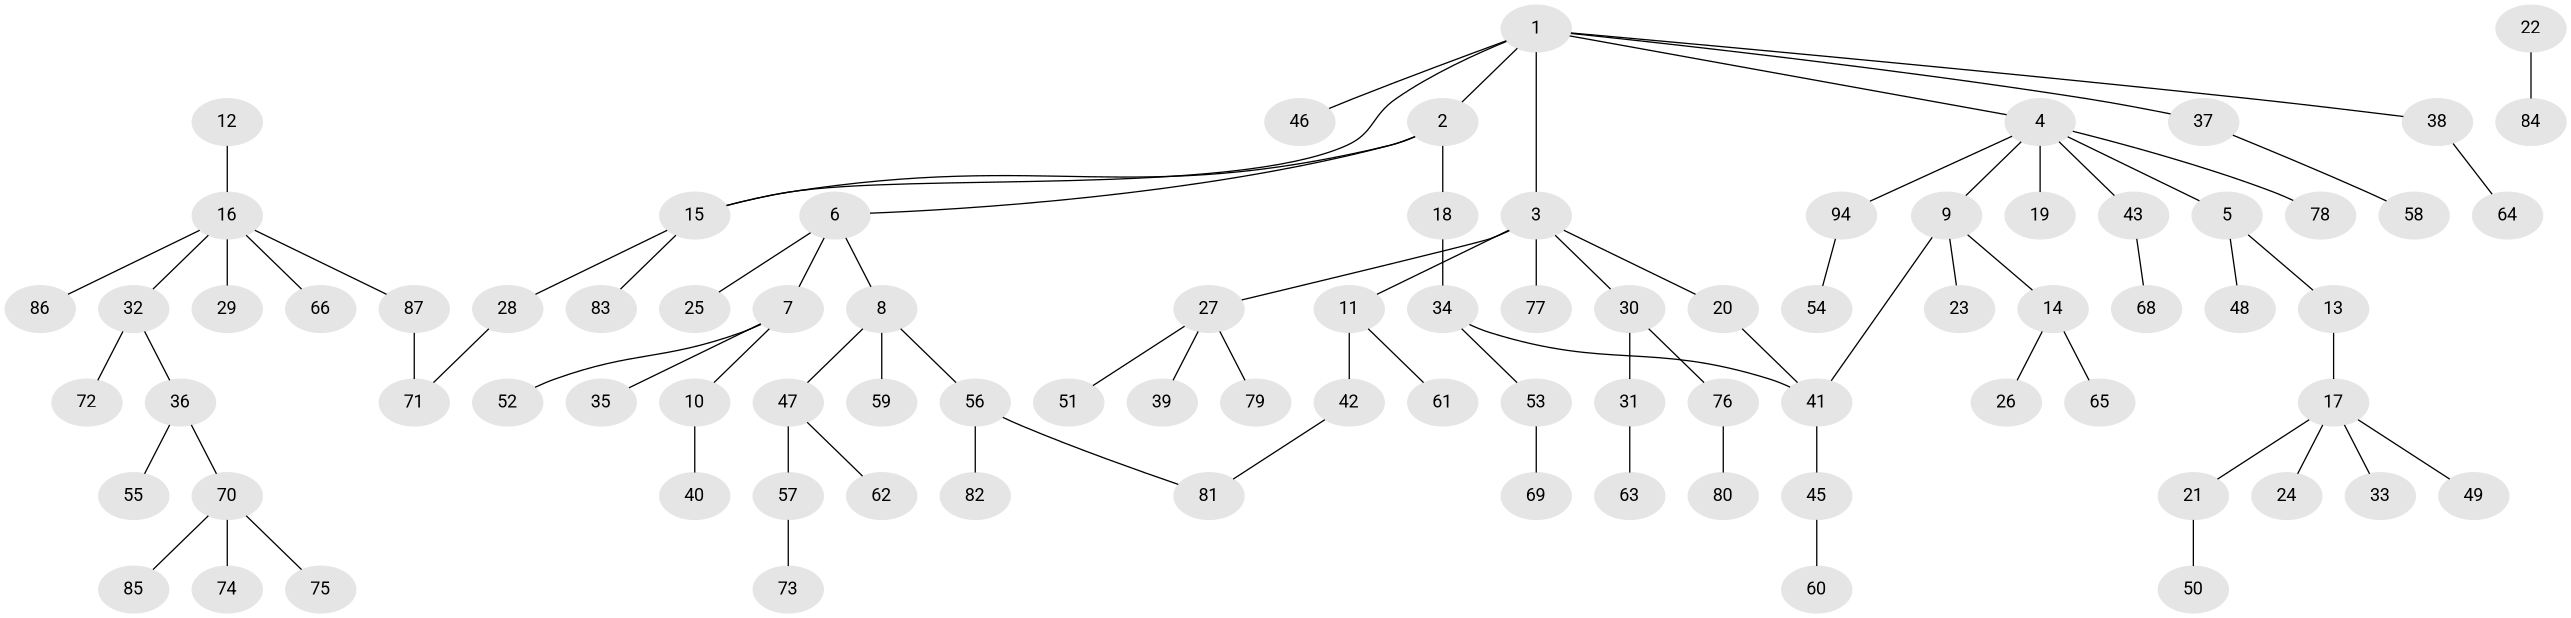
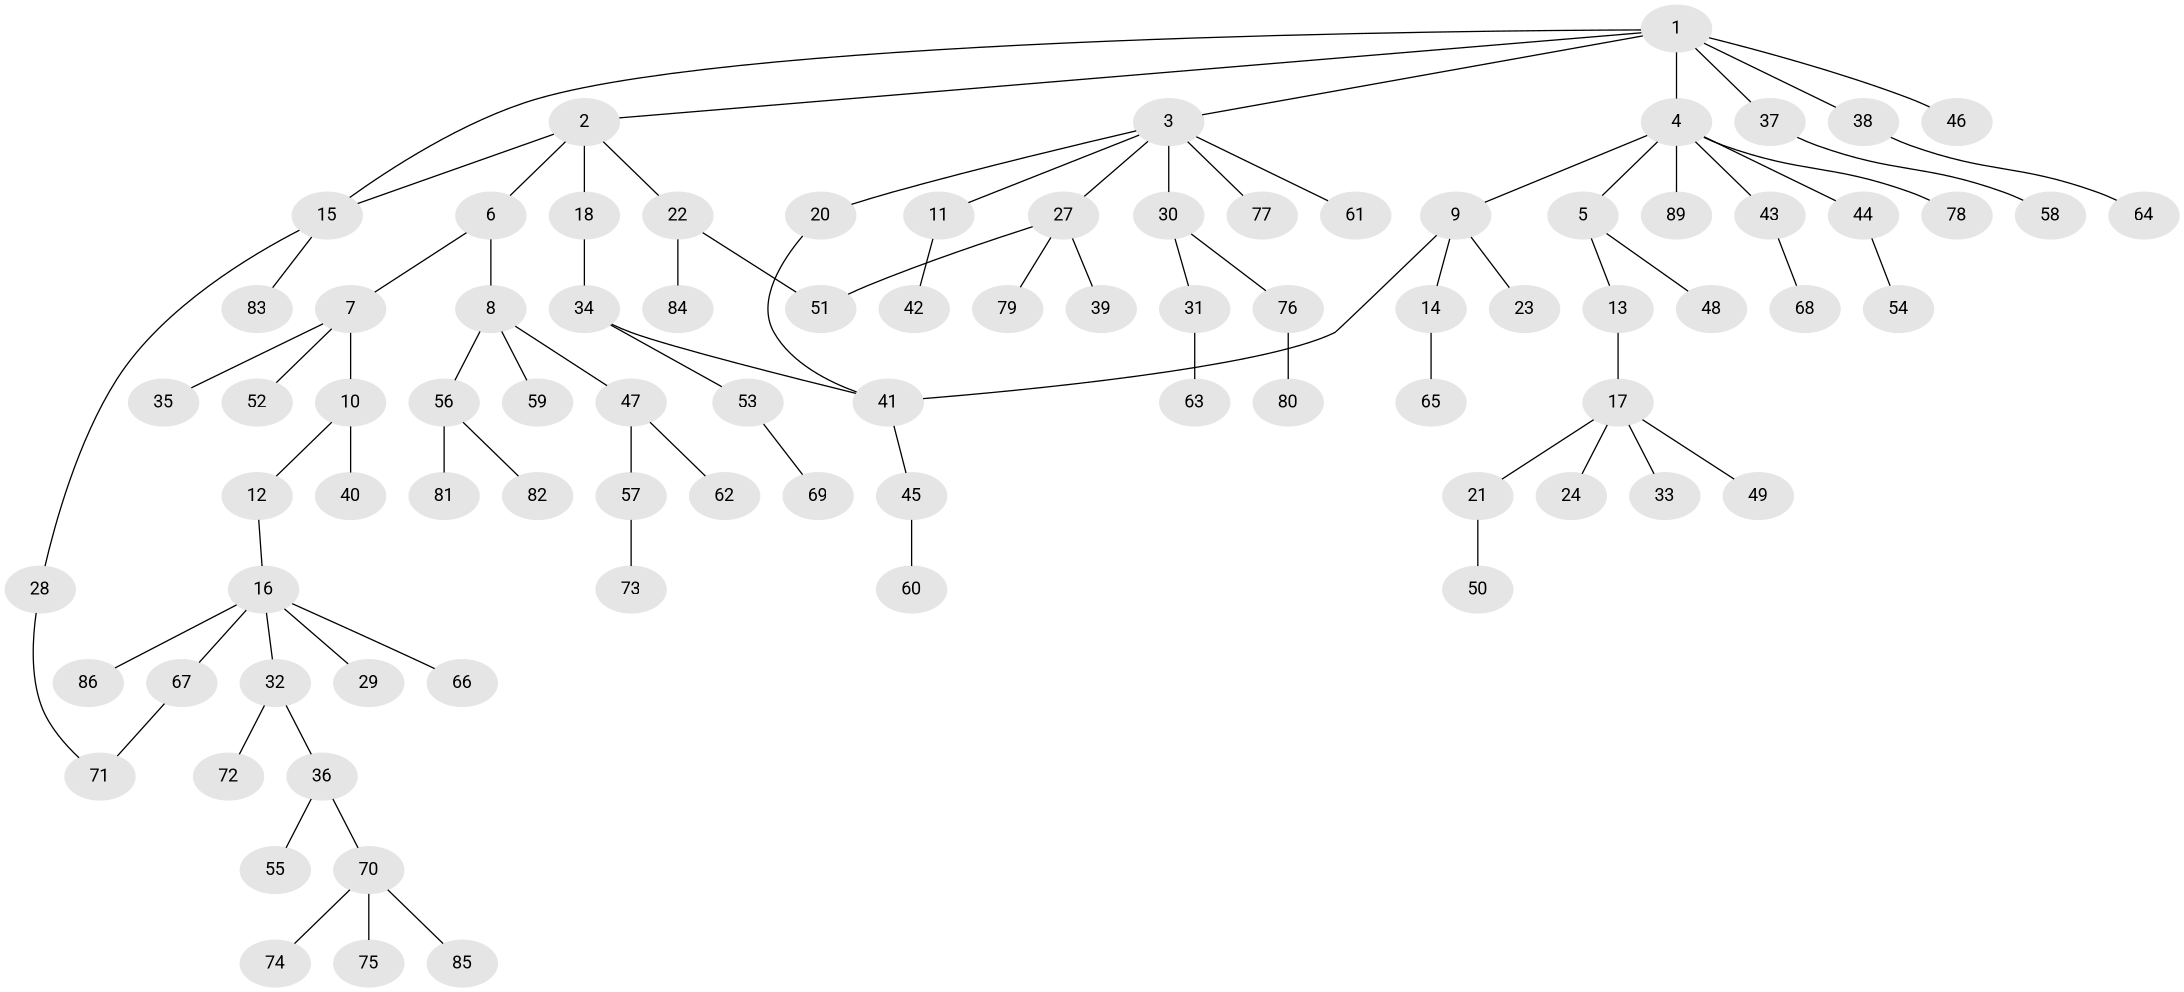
none -> (631, 169)
(1841, 216) -> (1864, 216)
(2040, 216) -> (1677, 216)
none -> (749, 262)
(414, 309) -> (182, 683)
(695, 309) -> none
(1396, 356) -> (1262, 169)
(2006, 403) -> none
none -> (304, 449)
(1279, 449) -> none
